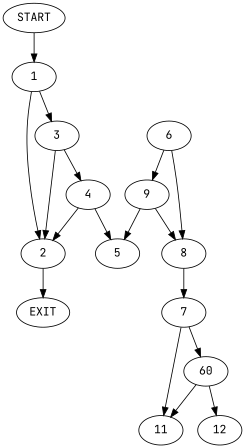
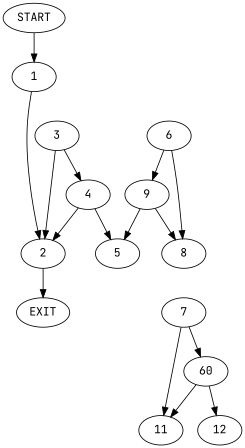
(44, 103) -> none
(184, 279) -> none
